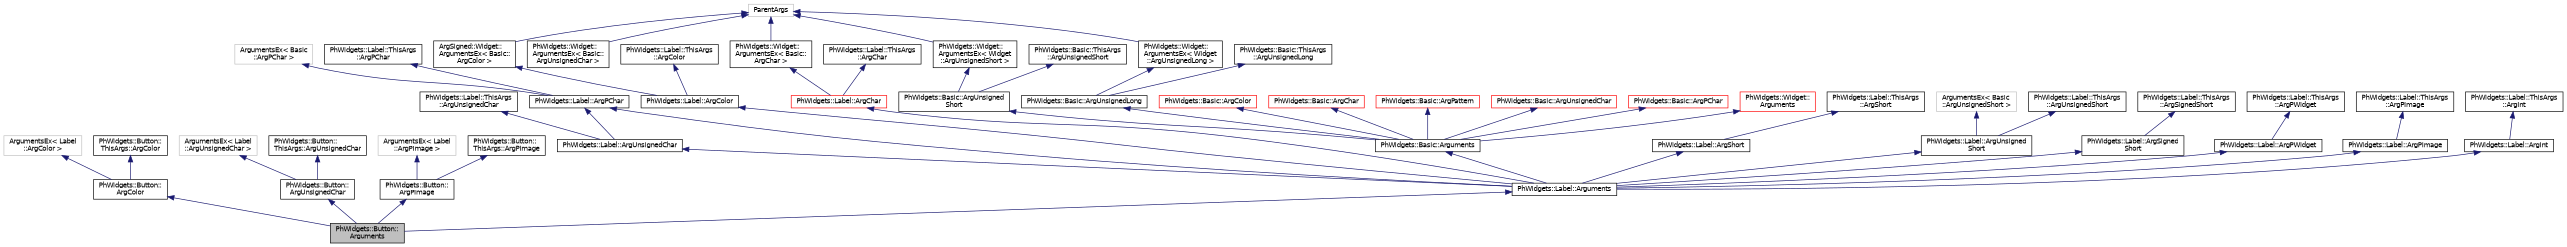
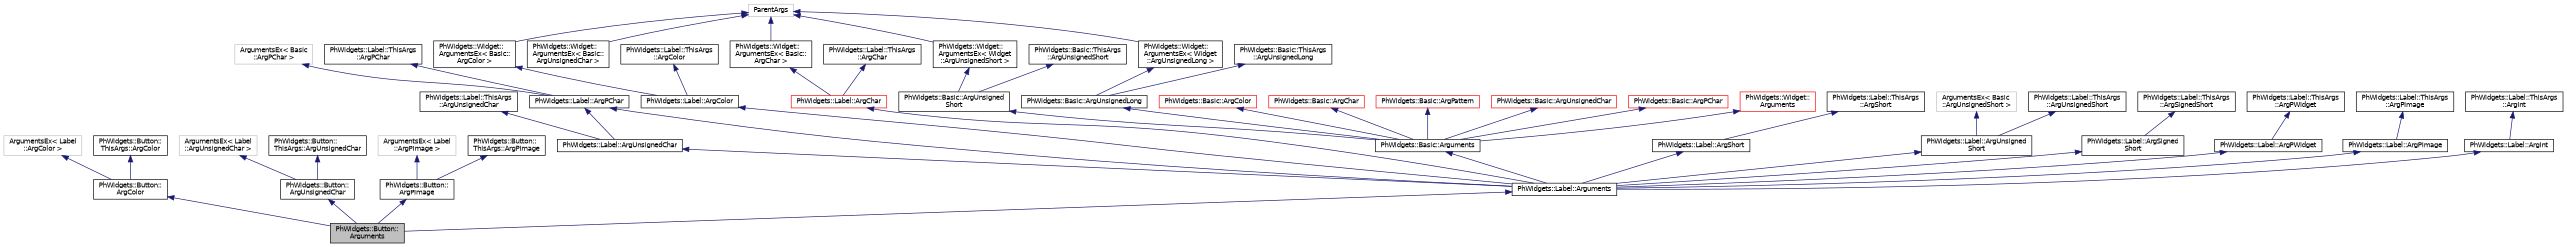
(475, 54) -> (475, 54)
